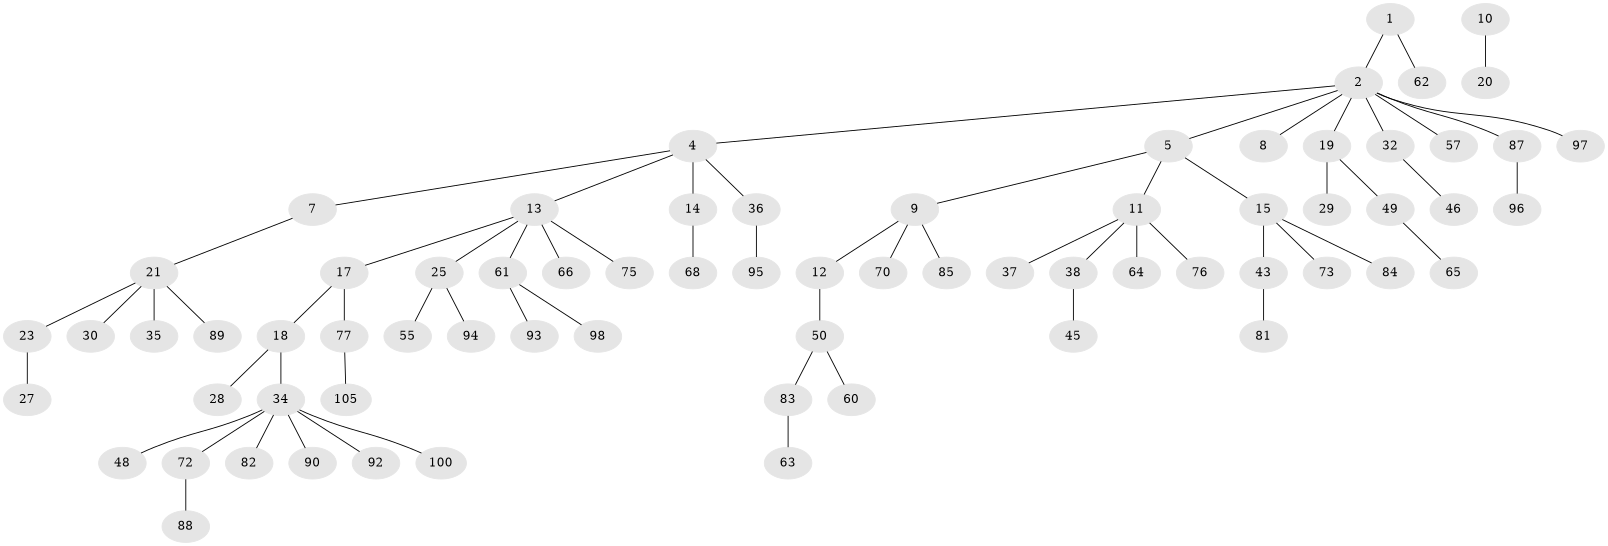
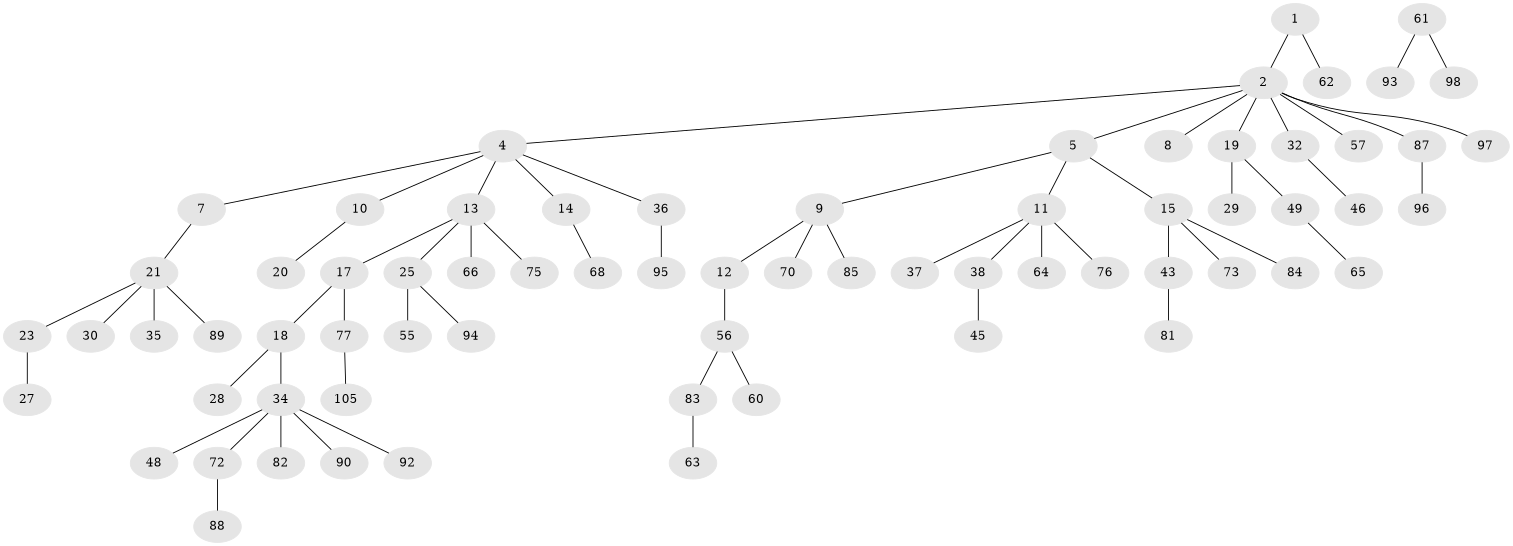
none -> (431, 178)
(519, 241) -> none
(820, 336) -> (725, 336)
(441, 463) -> none
